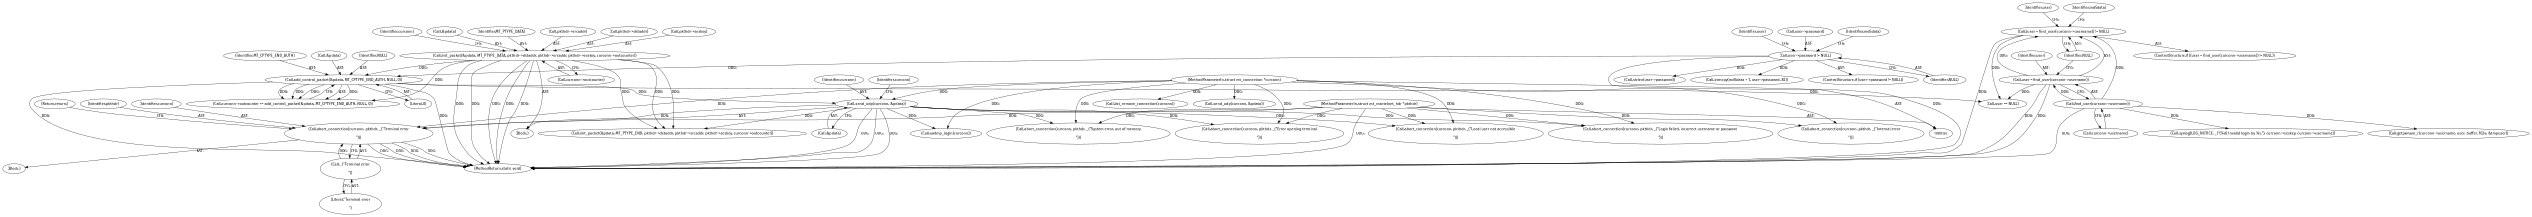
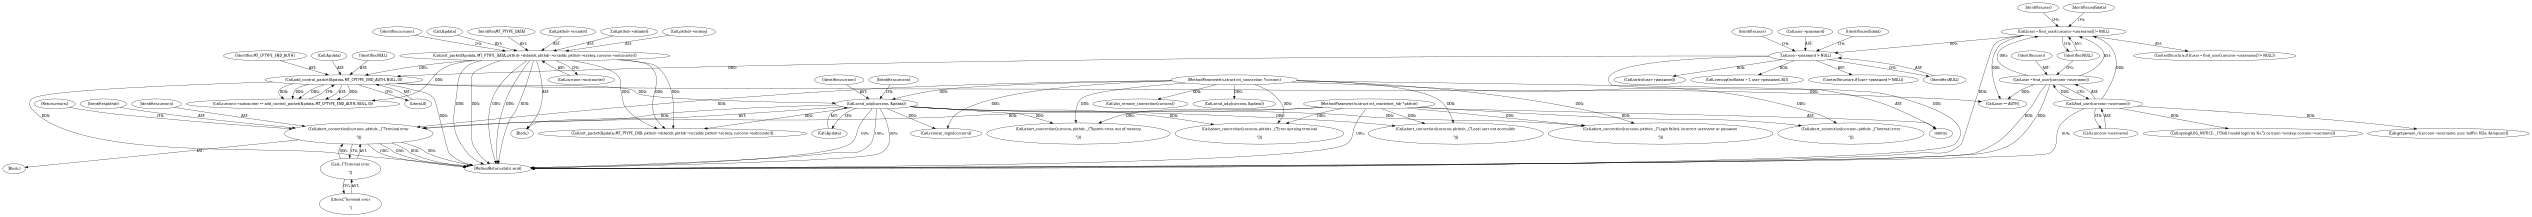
none -> (1931, 44)
(2003, 104) -> (2003, 104)
(946, 134) -> (946, 134)
